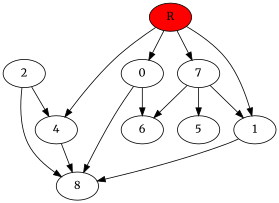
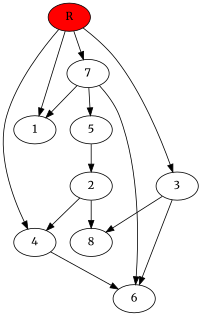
(142, 74) -> (177, 186)
(65, 154) -> (81, 269)
none -> (91, 154)
(172, 162) -> none
